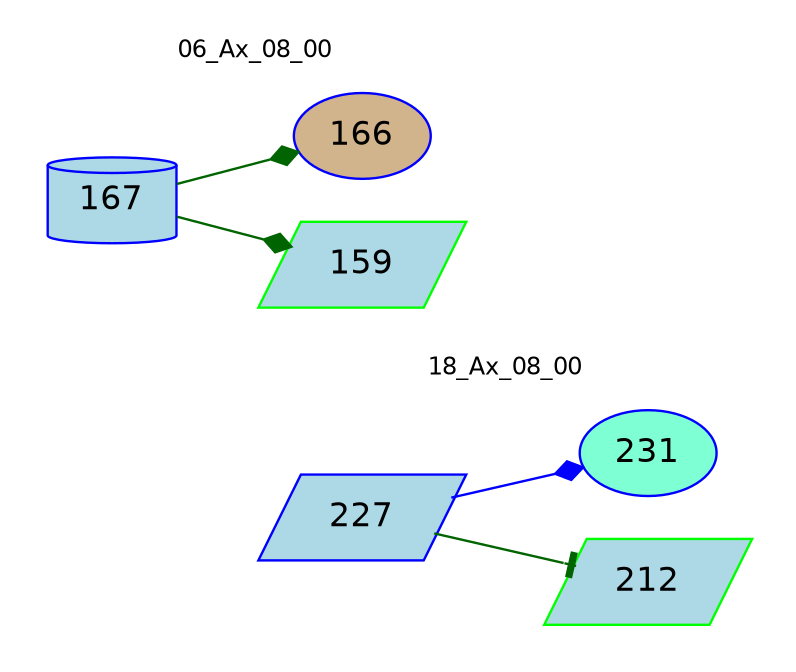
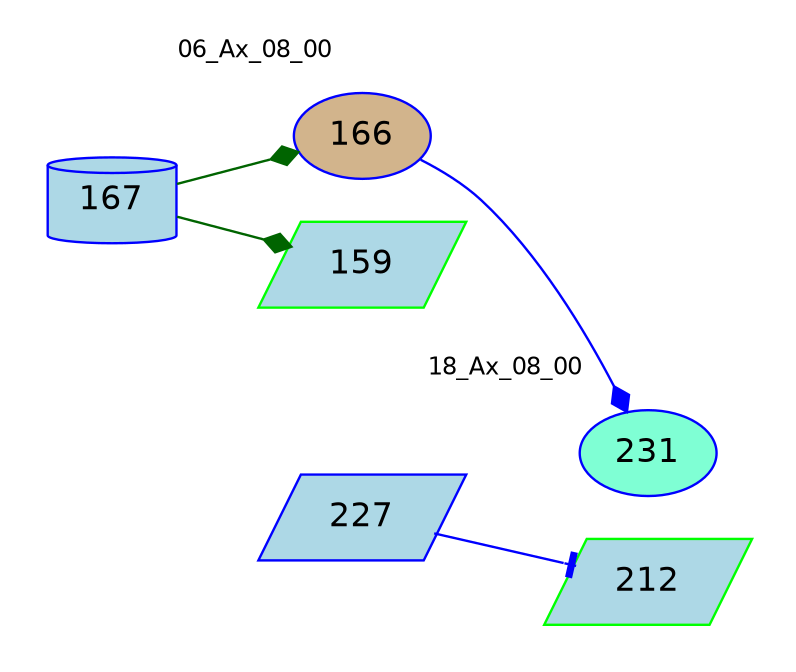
(503, 486) -> (533, 258)
(499, 548) -> (499, 548)
